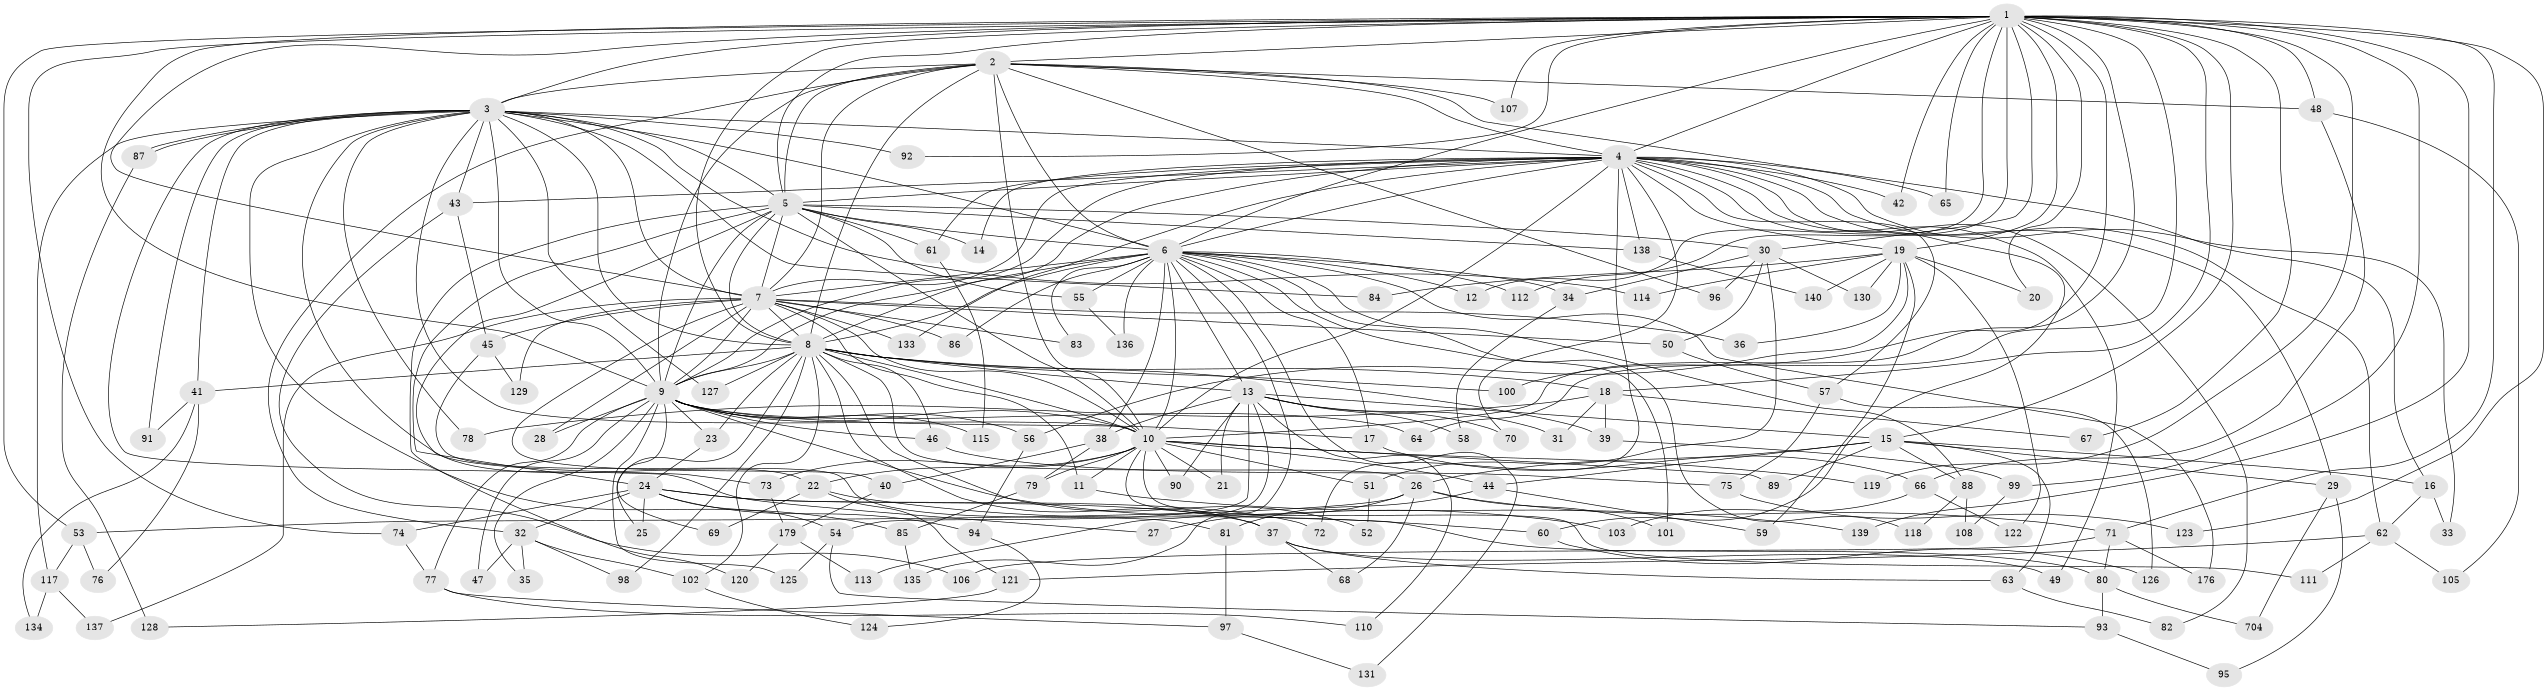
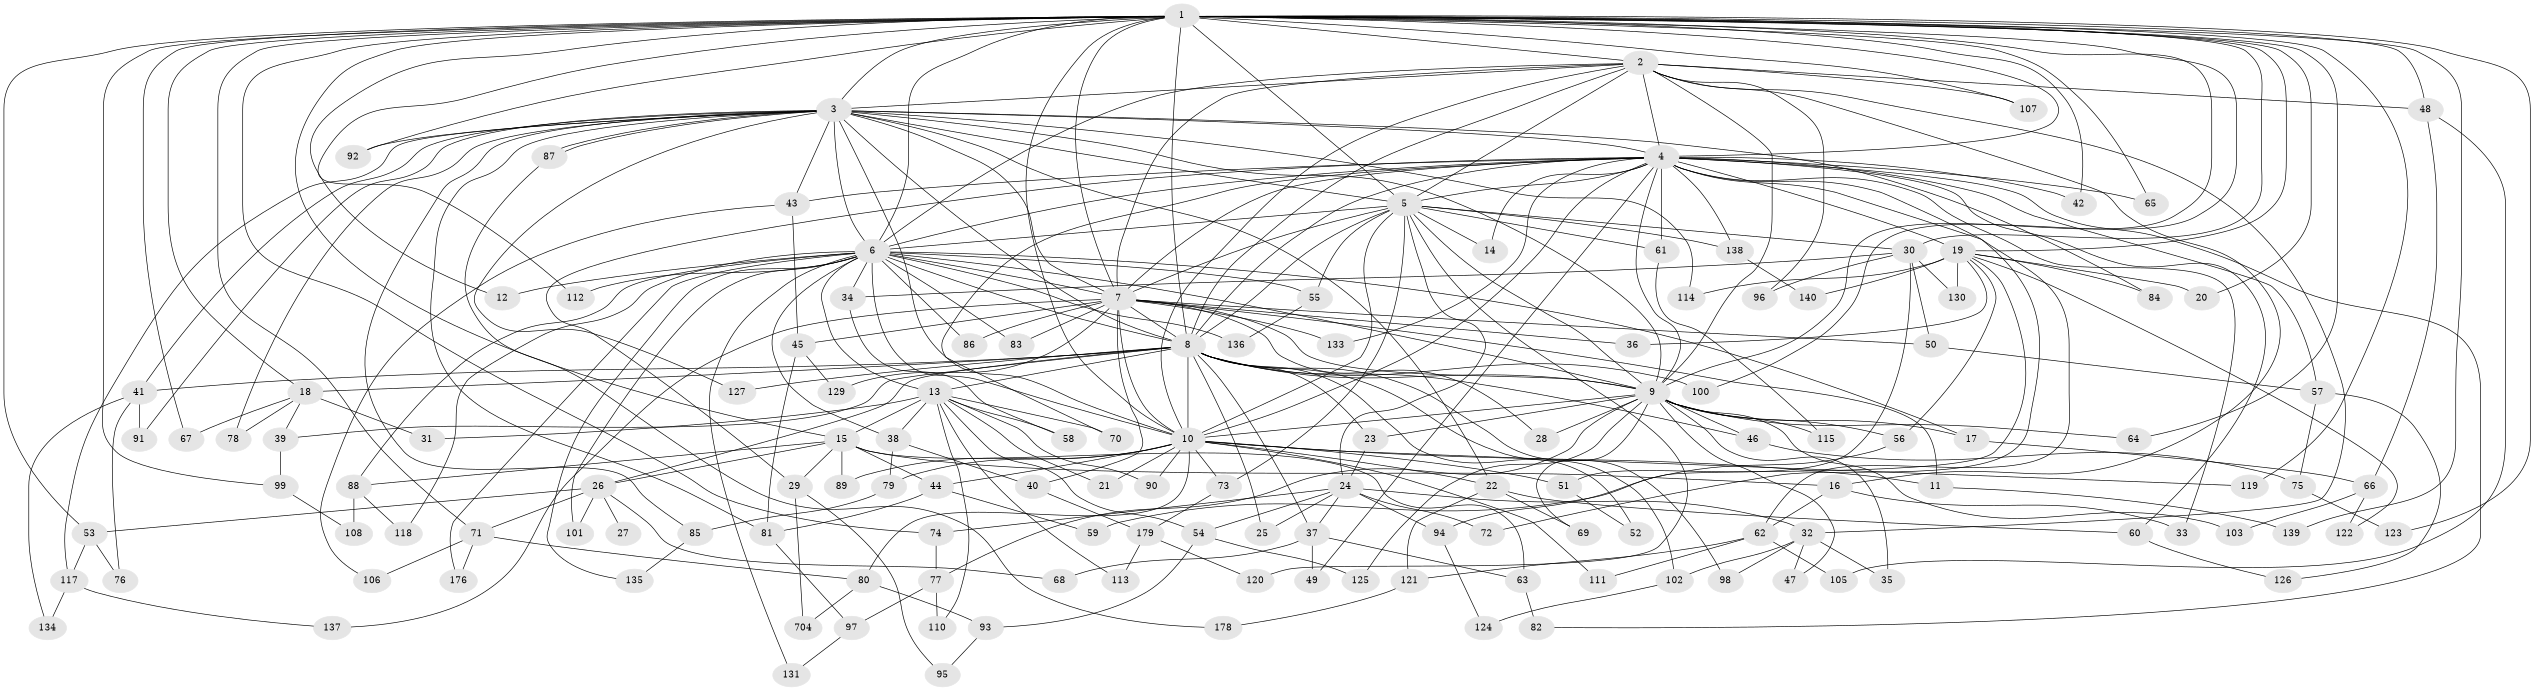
(332, 468) -> (434, 266)
(150, 628) -> (1223, 628)
